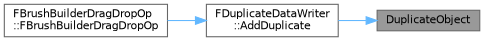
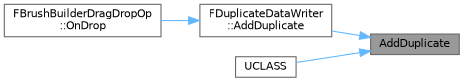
(86, 21) -> (83, 21)
(428, 21) -> (415, 44)
none -> (266, 67)
